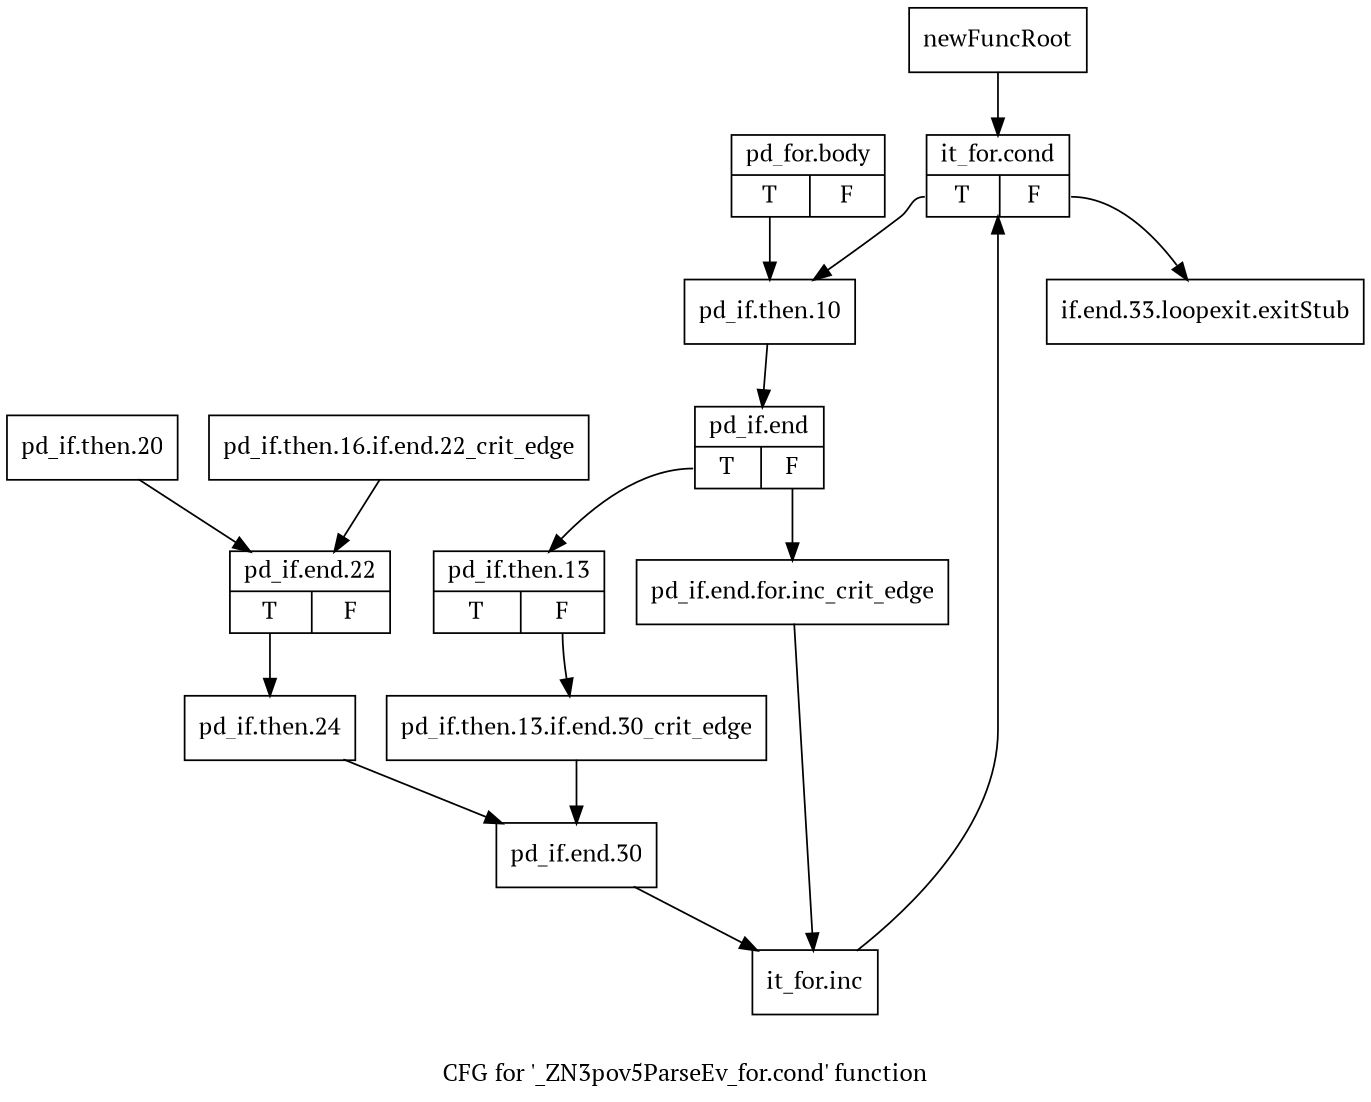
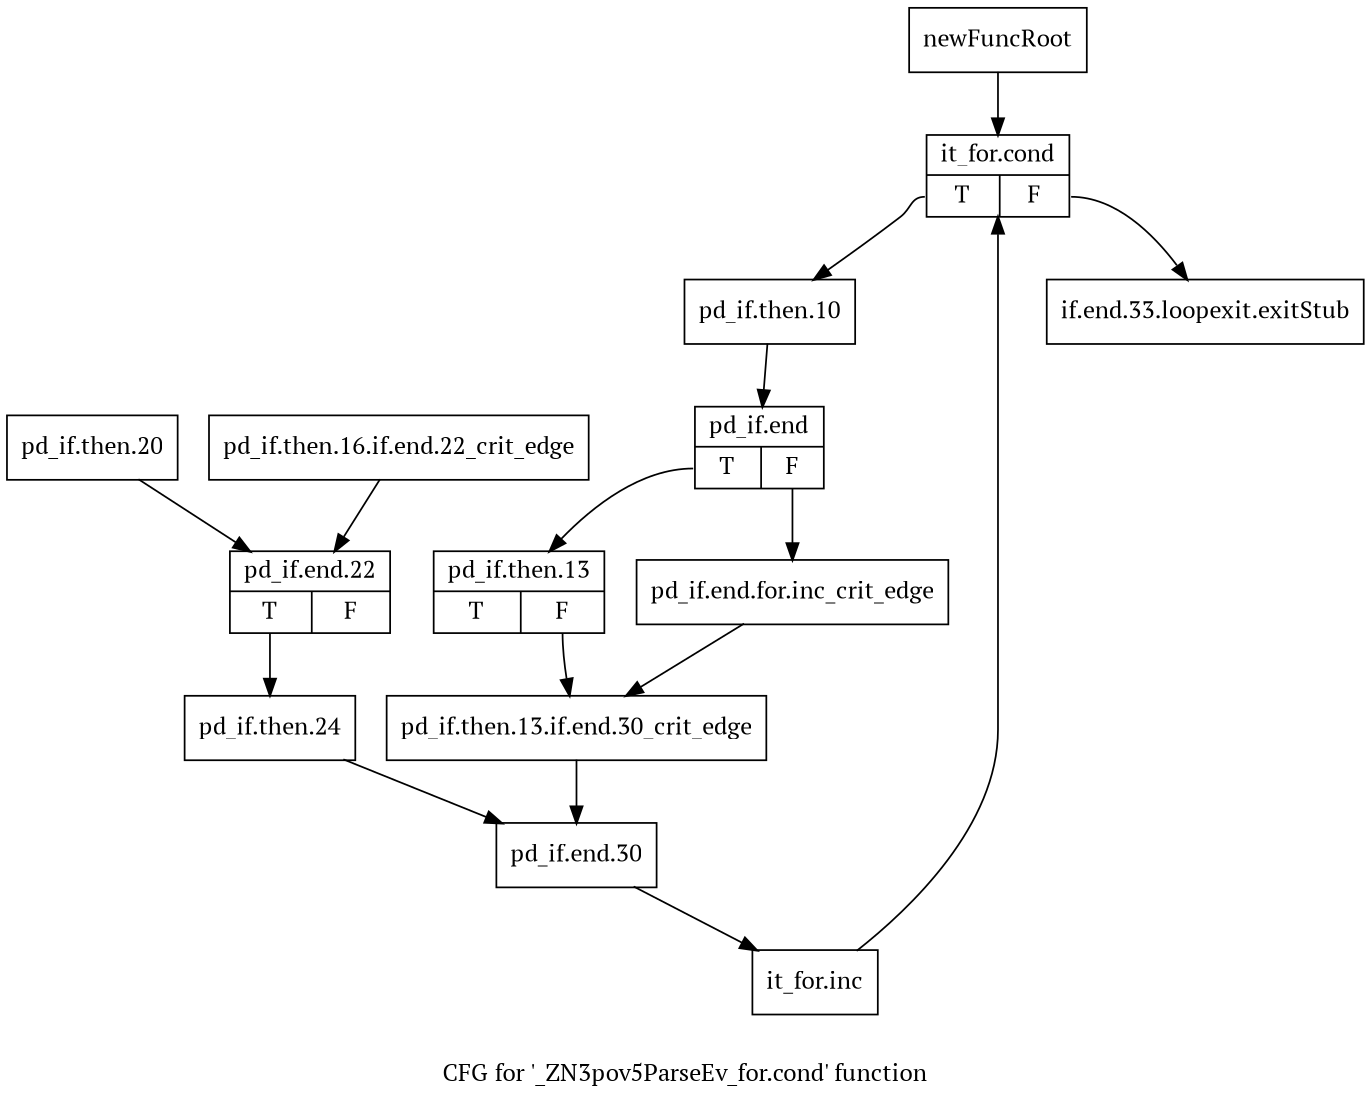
(808, 176) -> none
(803, 778) -> (692, 655)
